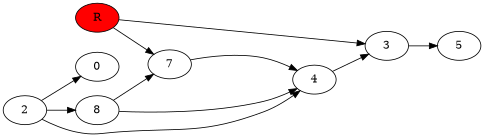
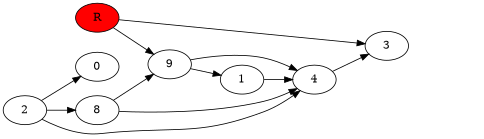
(459, 46) -> none
(170, 64) -> (170, 64)
none -> (242, 80)
